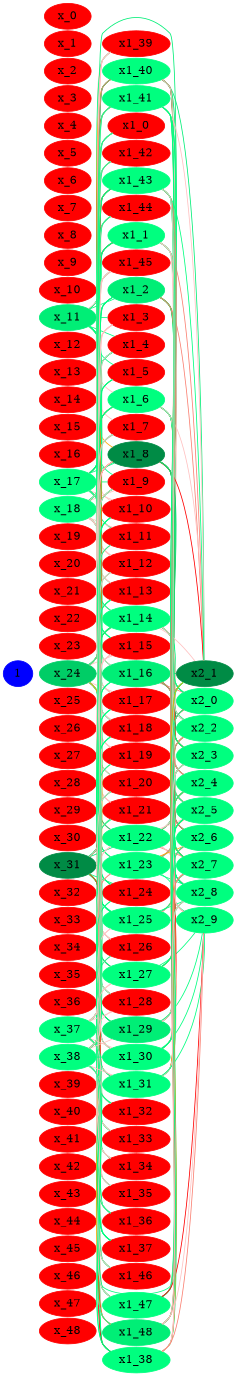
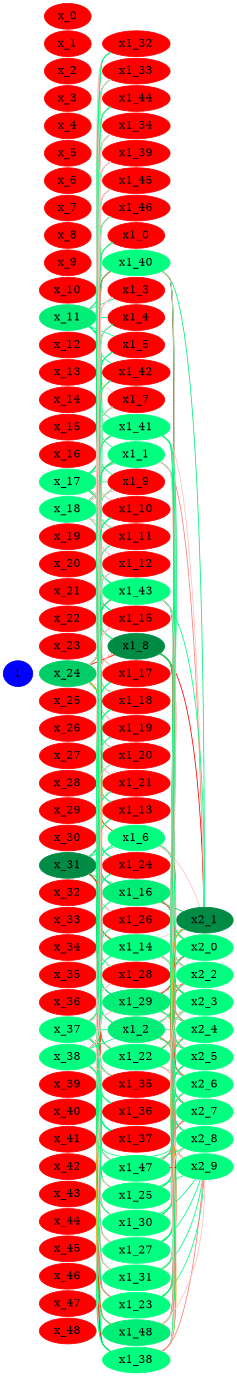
(175, 86) -> (173, 687)
